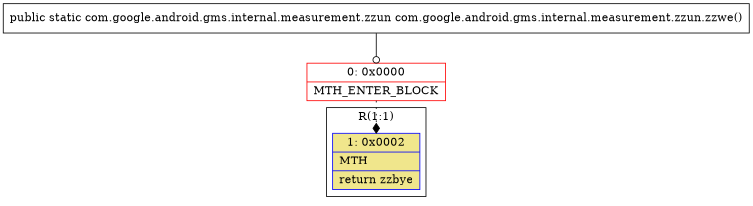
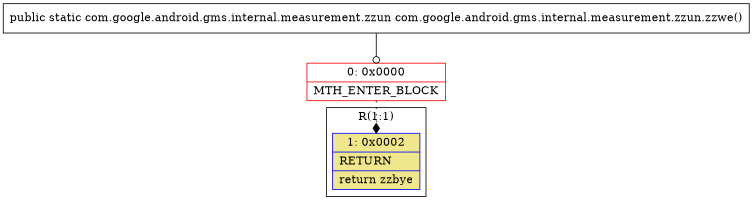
(354, 161) -> (366, 161)
